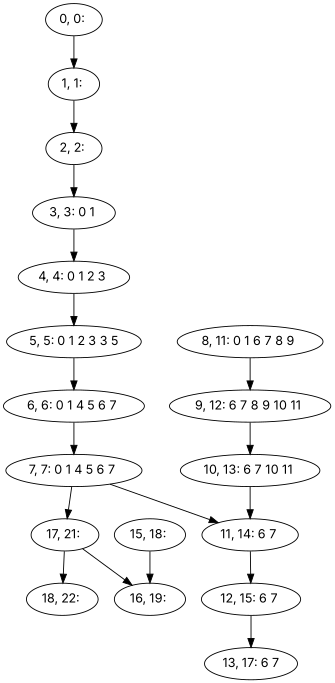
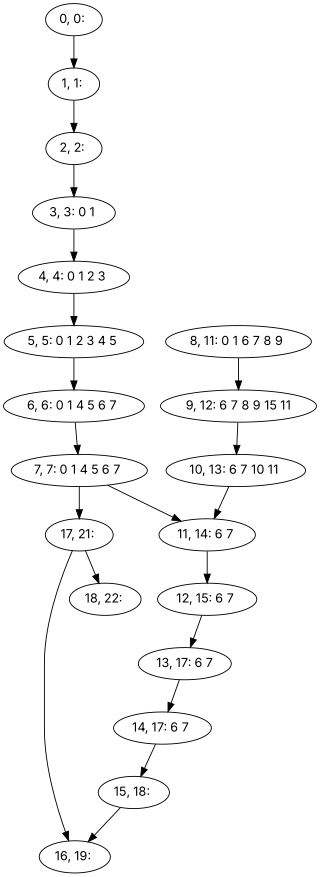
(74, 342) -> (74, 342)
(250, 406) -> (238, 406)
none -> (162, 728)
